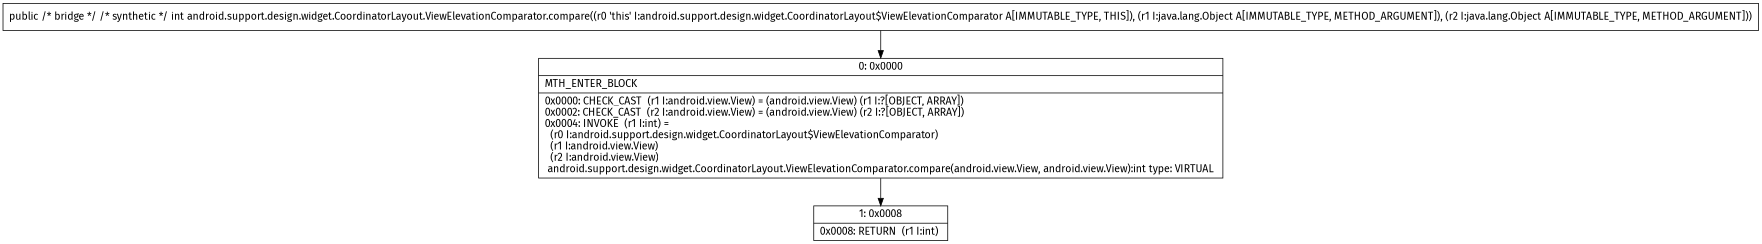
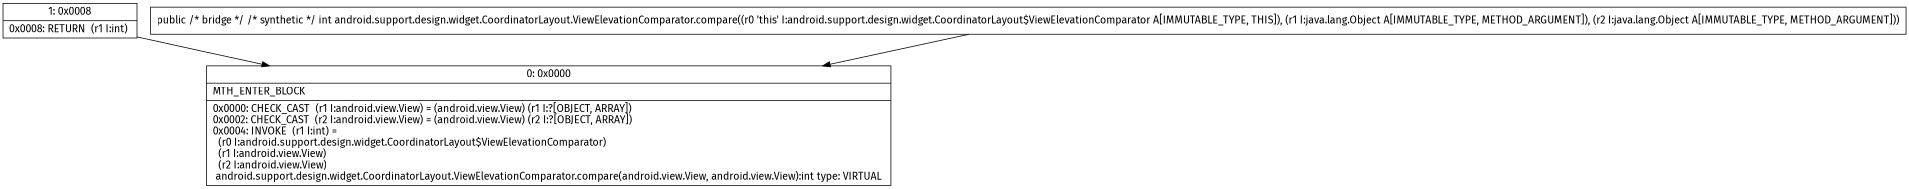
(881, 188) -> (200, 51)
